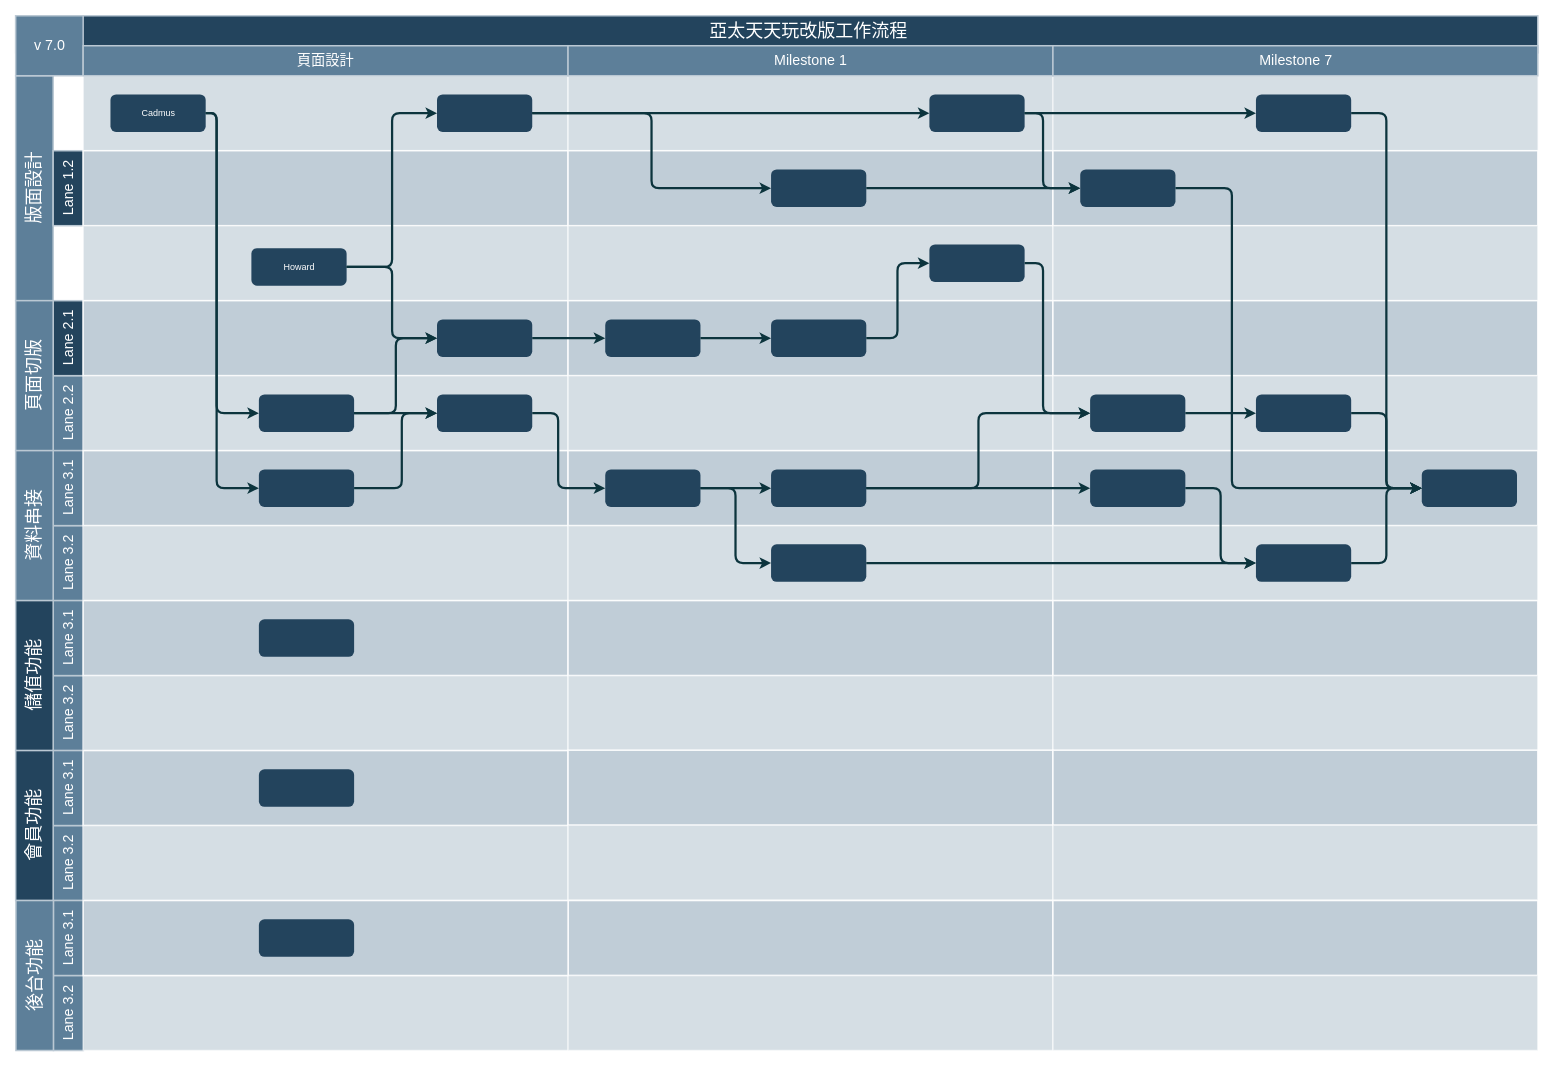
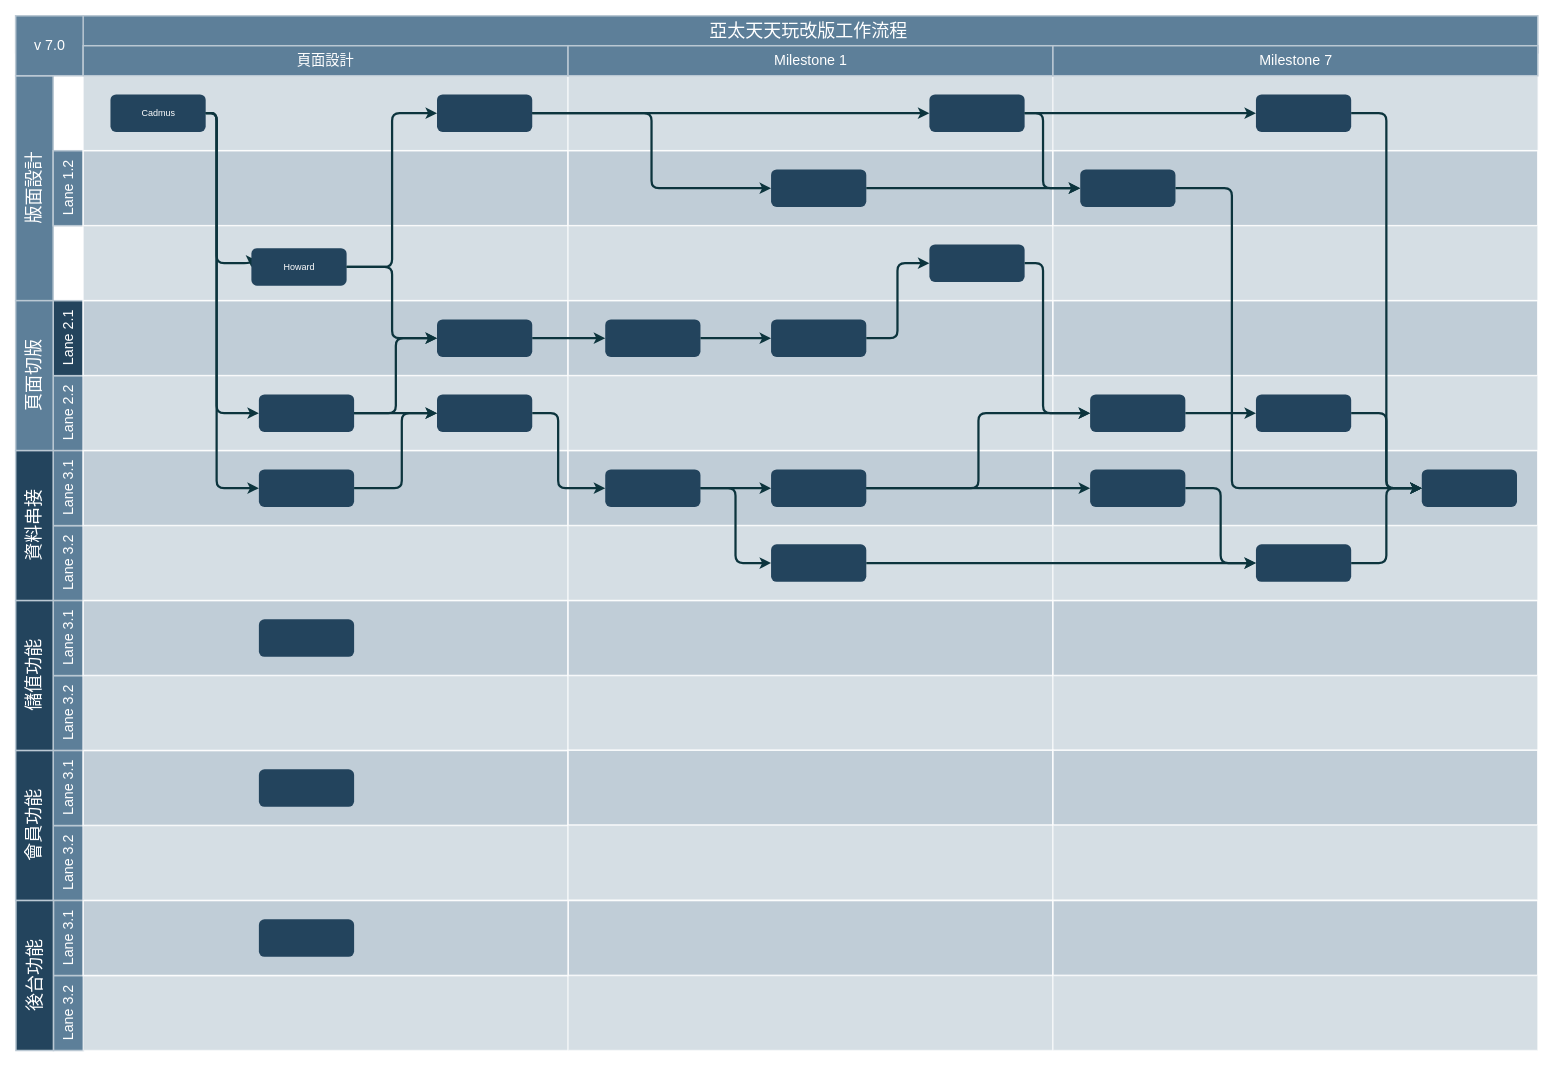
(777, 34) -> (777, 34)
(68, 188) -> (68, 188)
none -> (236, 263)
(34, 526) -> (34, 526)
(34, 976) -> (34, 976)
